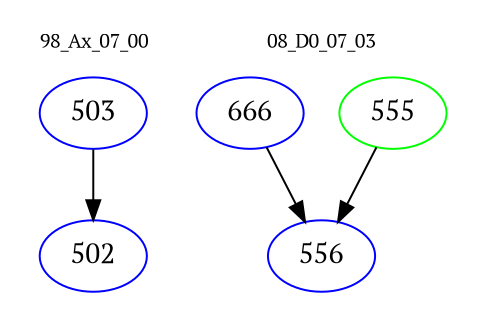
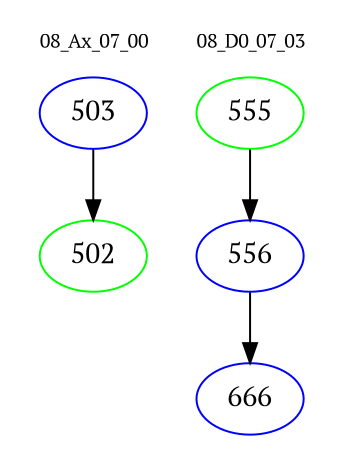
(94, 43) -> (94, 43)
(281, 176) -> (250, 318)
(93, 256) -> (93, 256)
